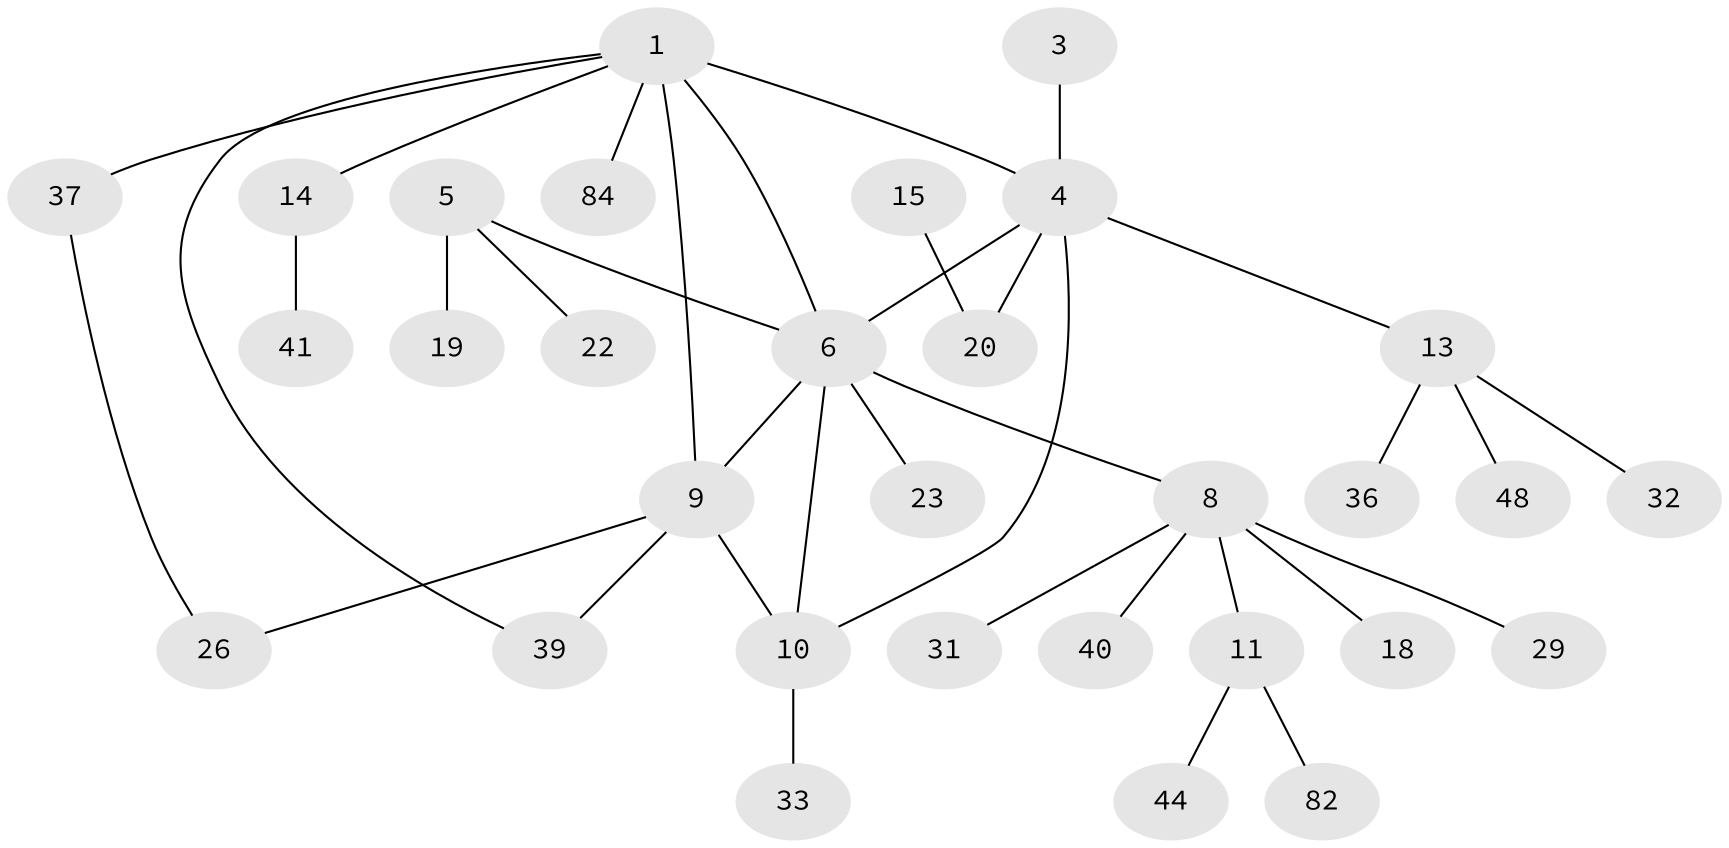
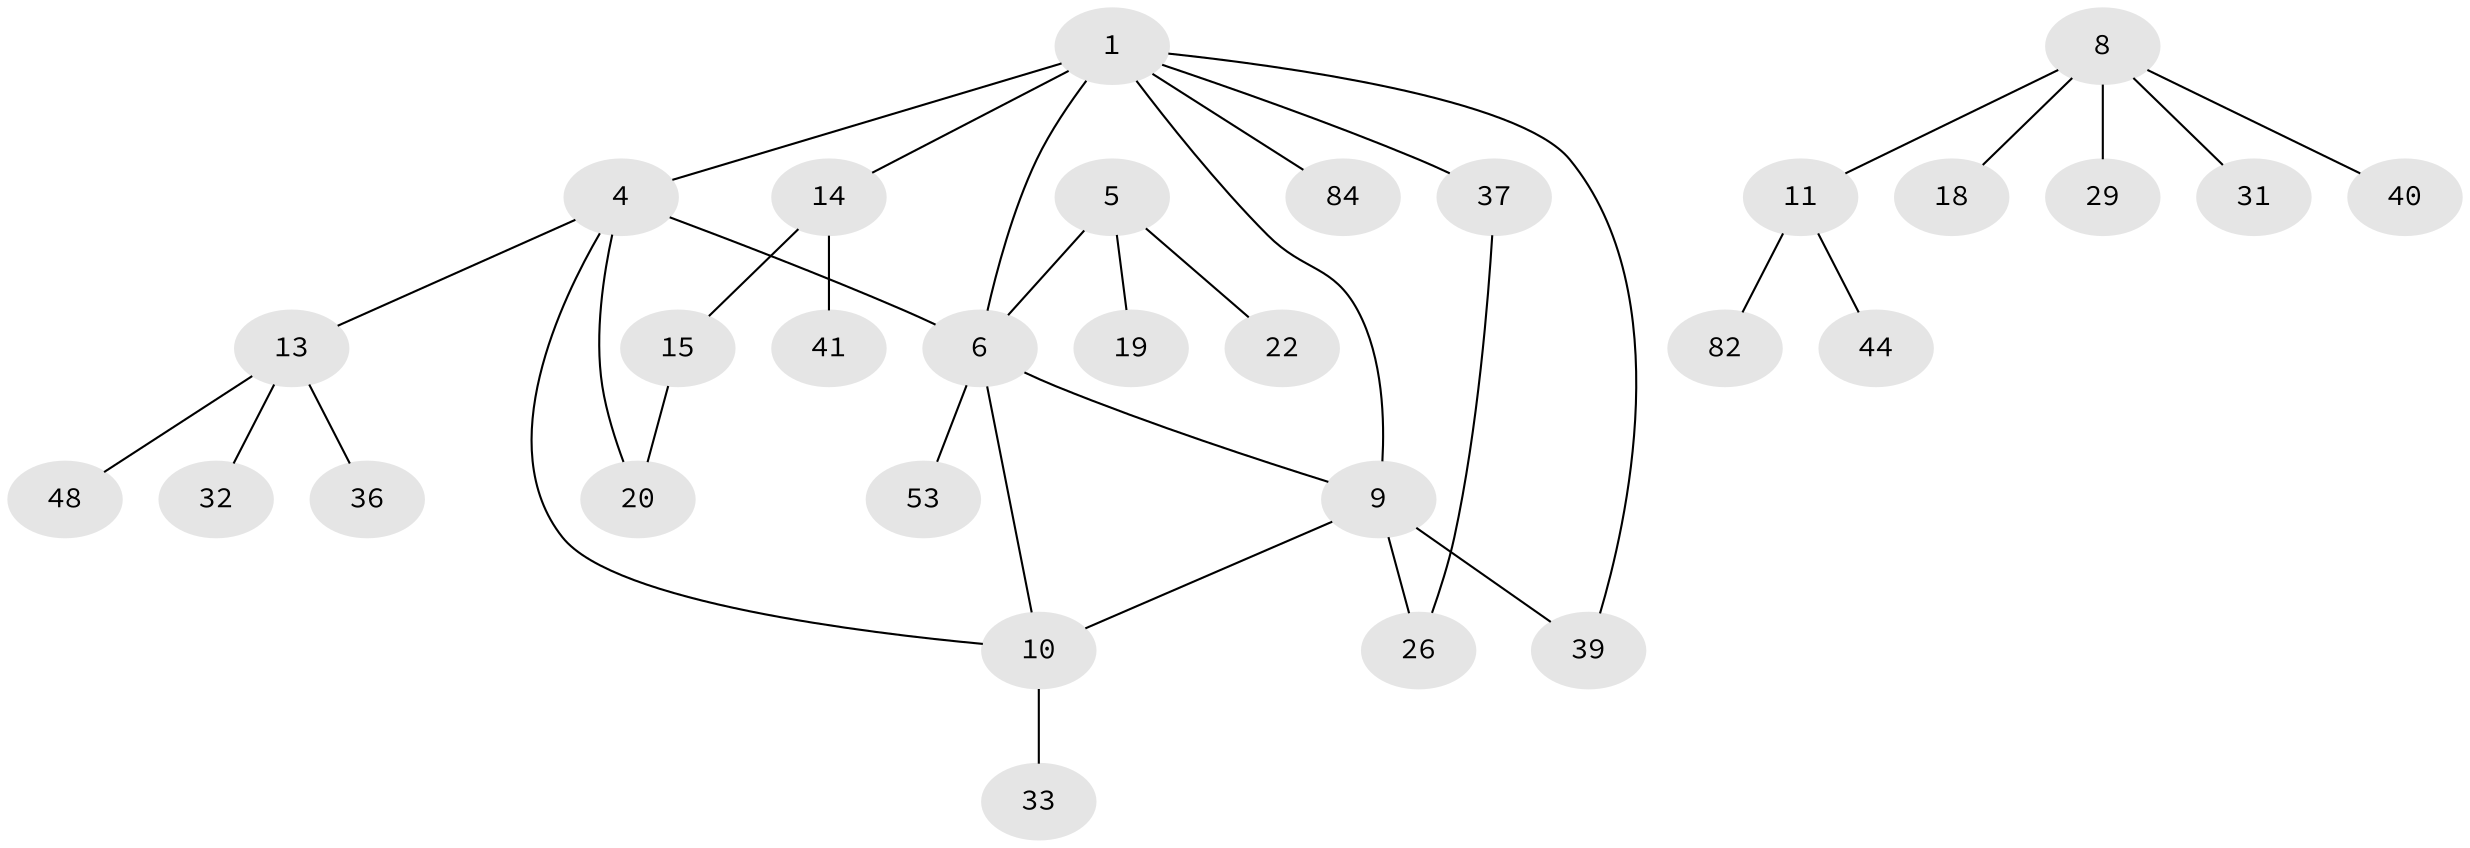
(1060, 46) -> none
none -> (754, 273)
(1016, 430) -> none
(928, 499) -> (923, 499)
